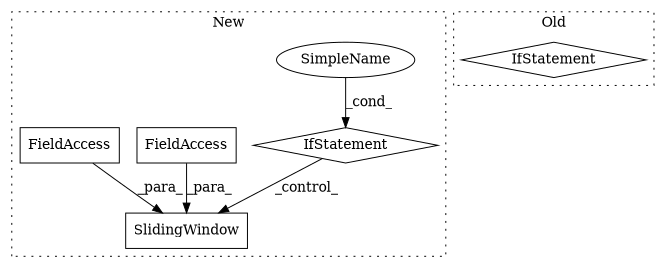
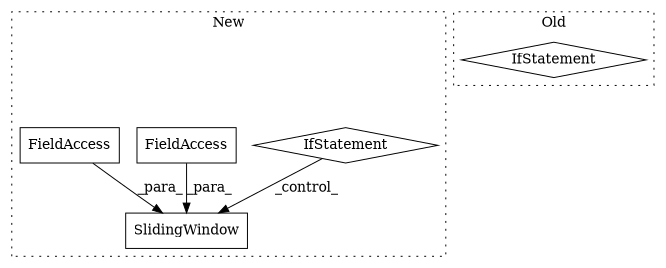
(346, 60) -> none
